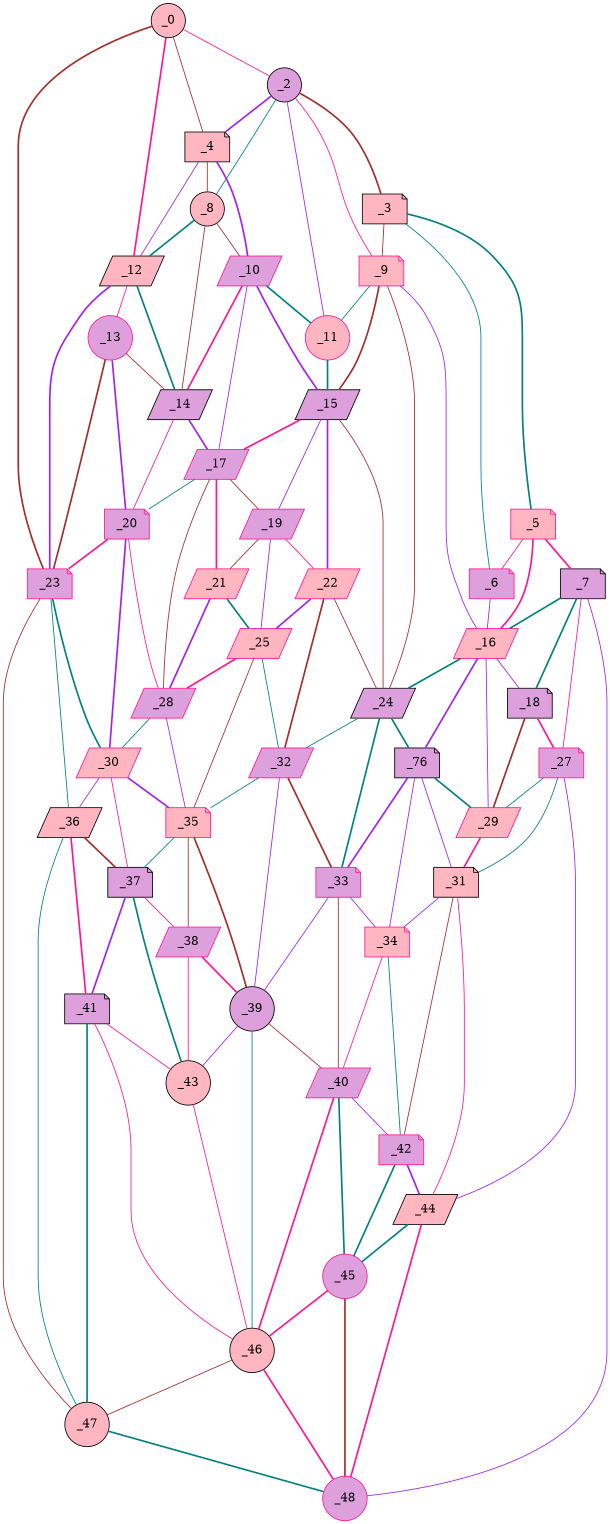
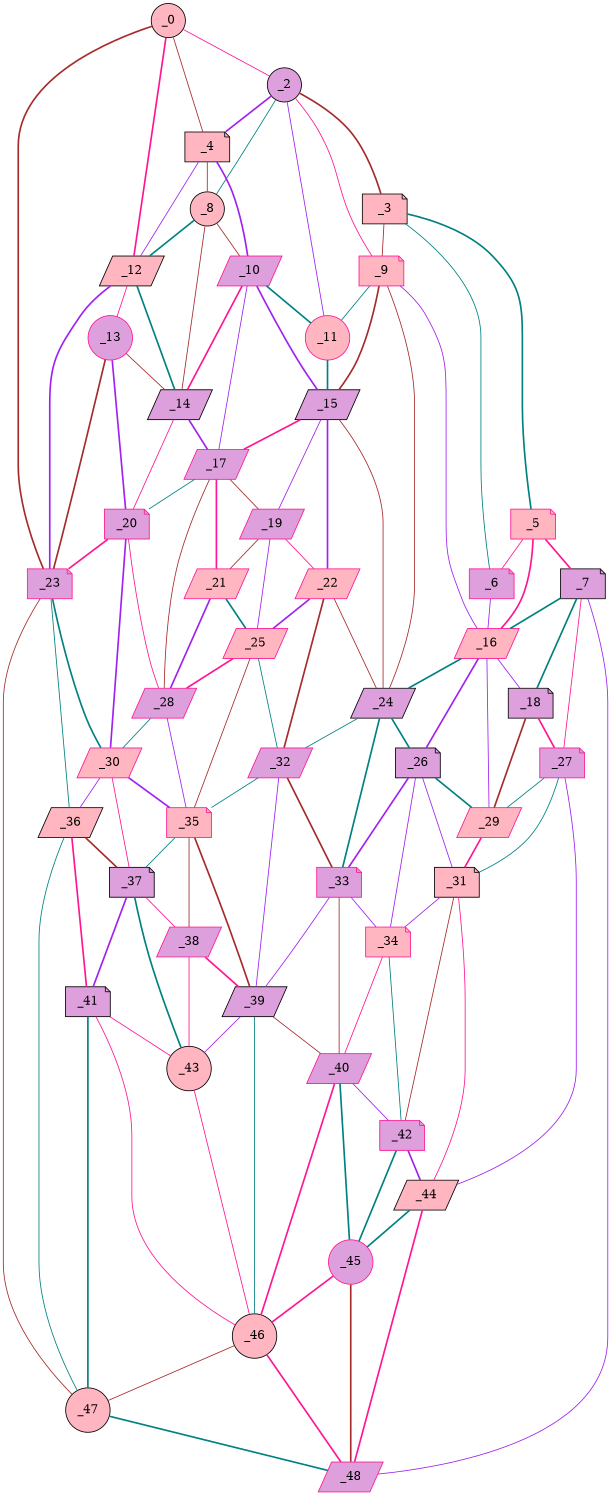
(417, 763) -> (418, 763)
(252, 1009) -> (255, 1002)
(345, 1499) -> (351, 1477)
